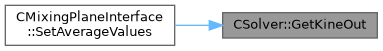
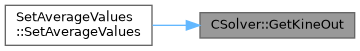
(90, 25) -> (79, 25)
